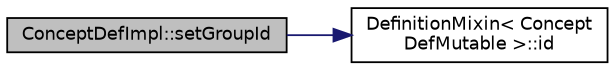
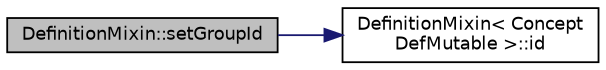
(147, 35) -> (142, 35)
